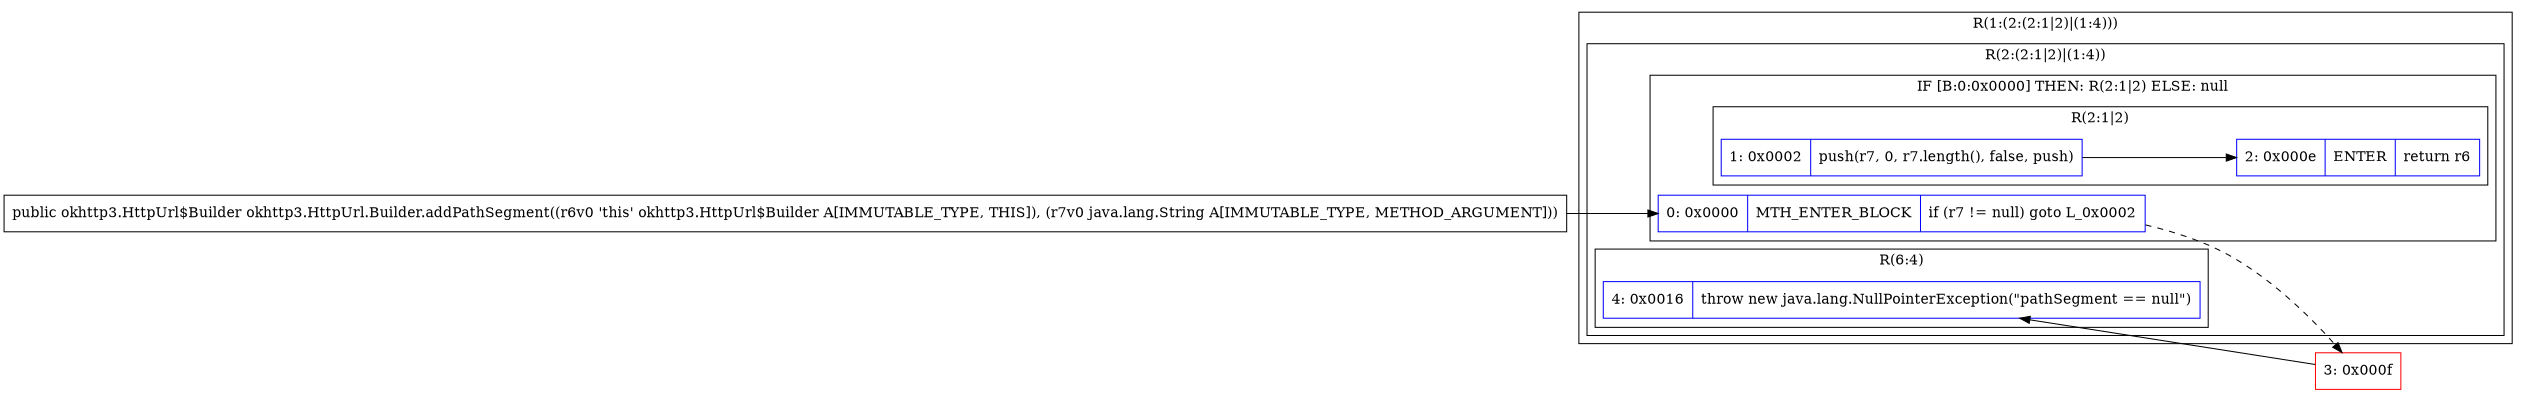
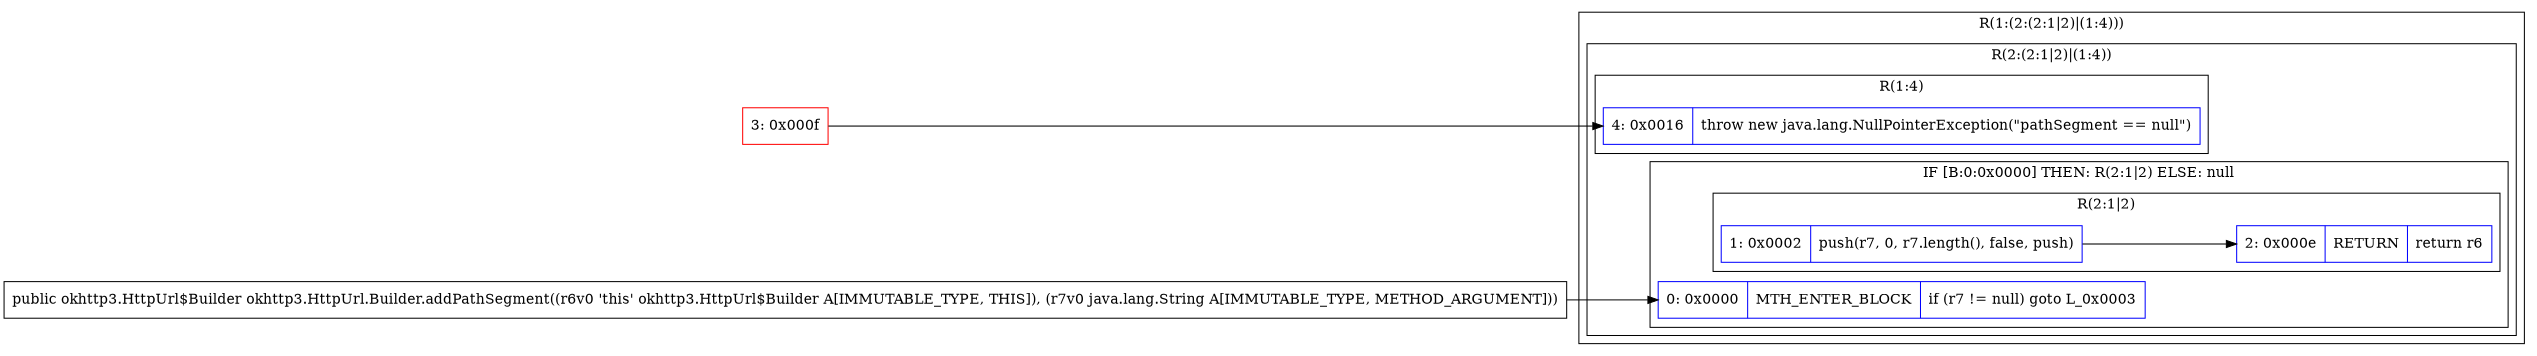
(2360, 157) -> (2366, 243)
(2033, 213) -> (2033, 299)
(1902, 261) -> (1902, 87)
(2250, 269) -> none
